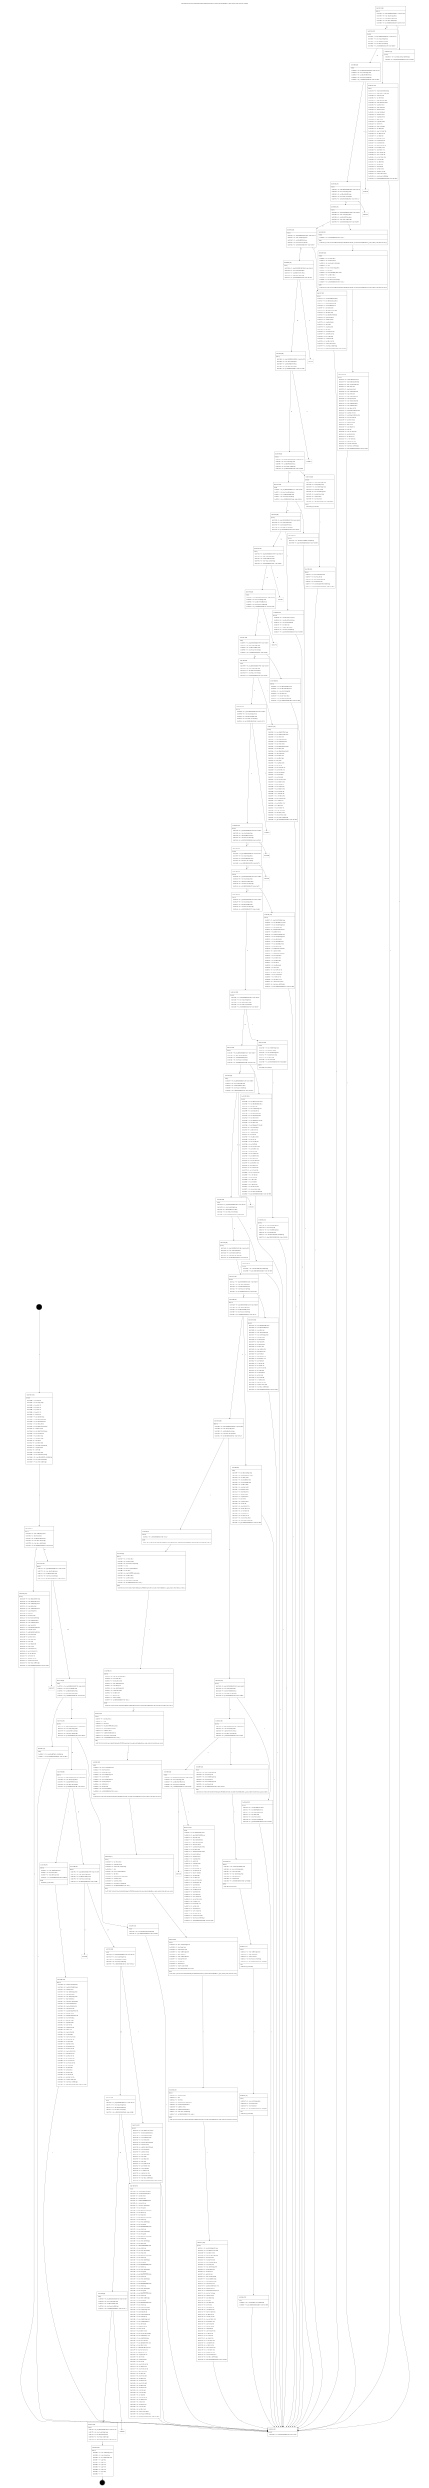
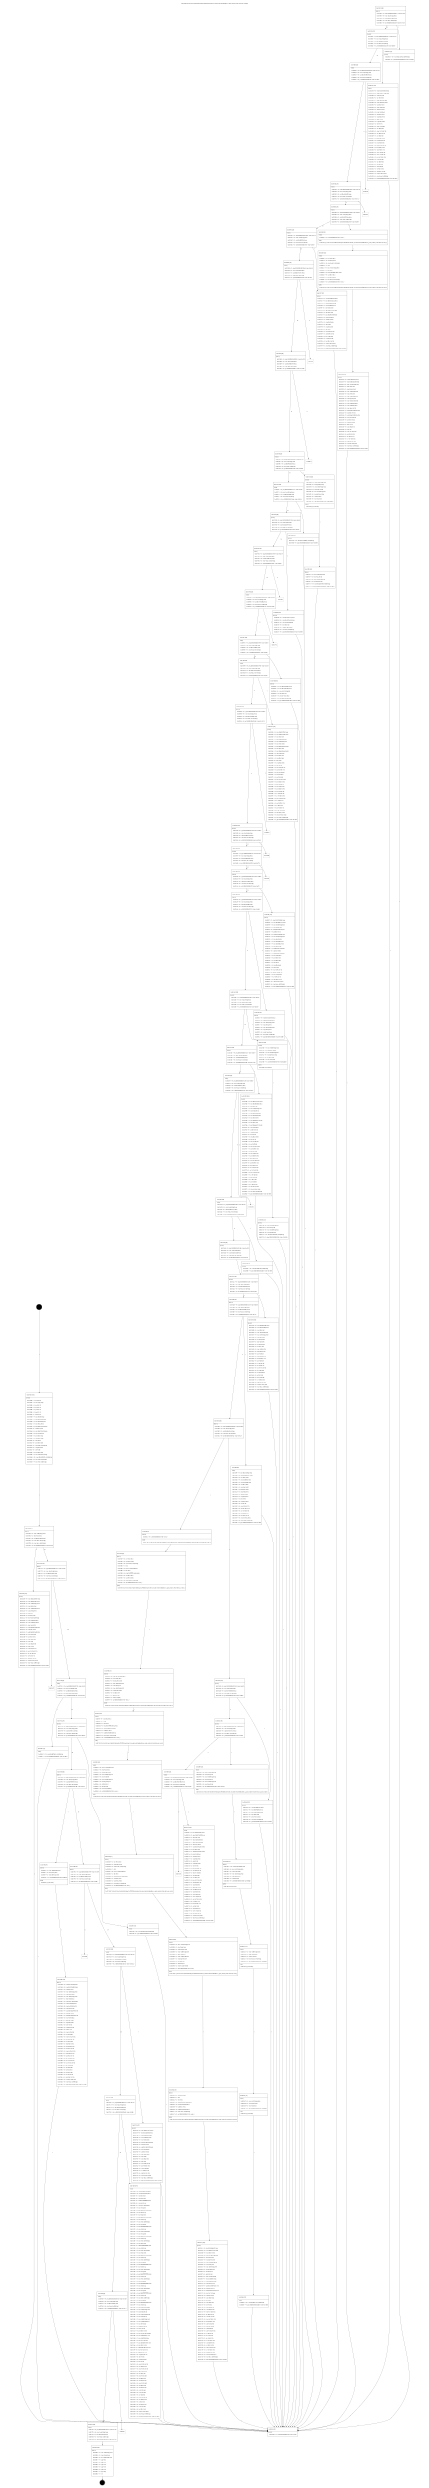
none -> (269, 1025)
